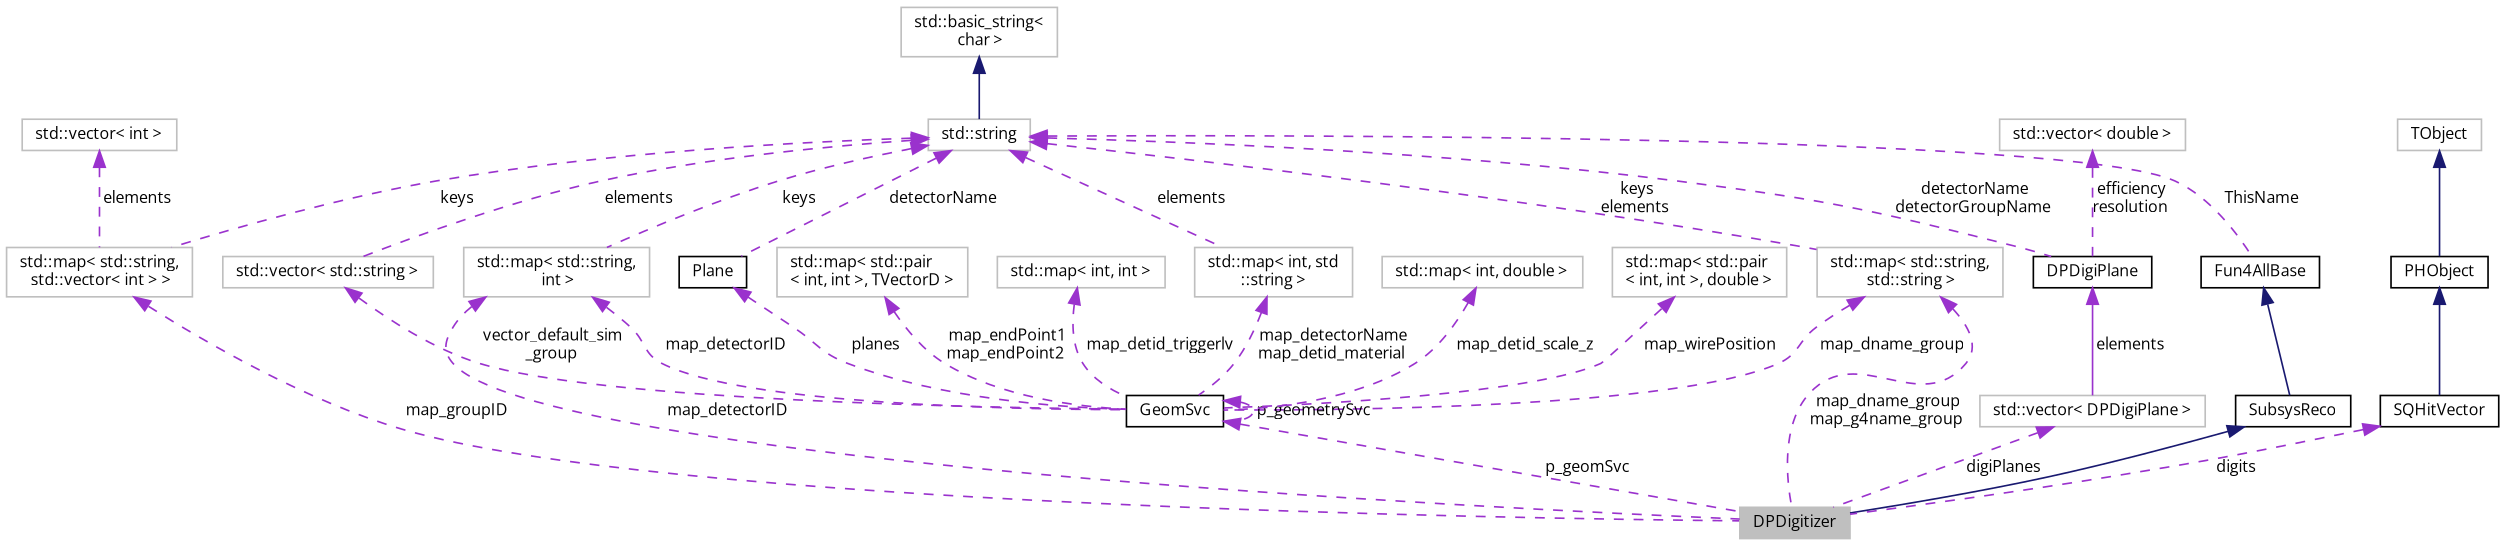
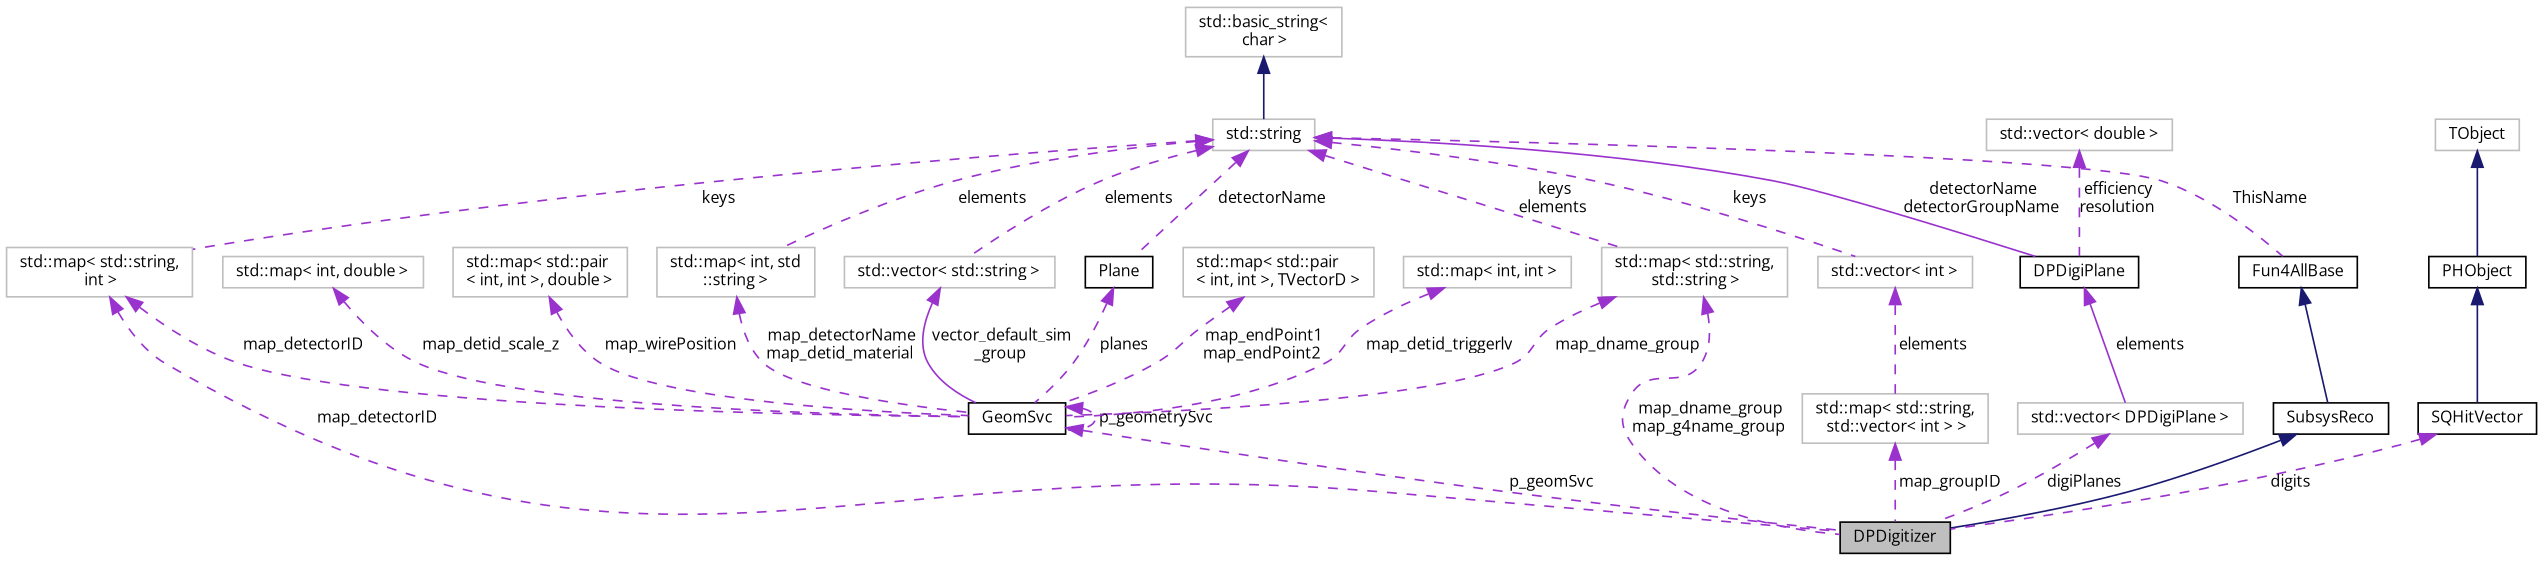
(537, 166) -> (1597, 182)
(1553, 167) -> (1689, 167)
(733, 396) -> (928, 363)
(1795, 523) -> (1895, 538)
